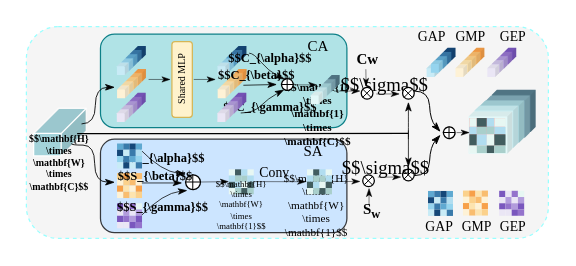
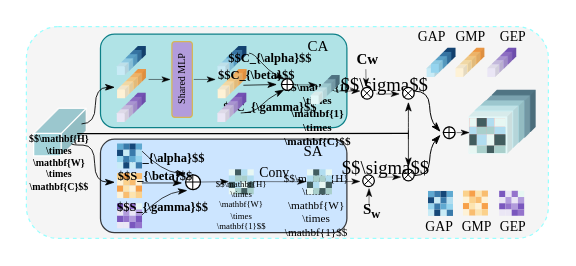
(182, 80) -> (182, 80)
